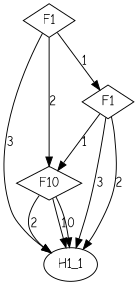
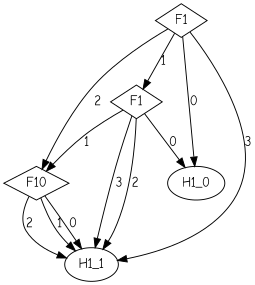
none -> (196, 183)
